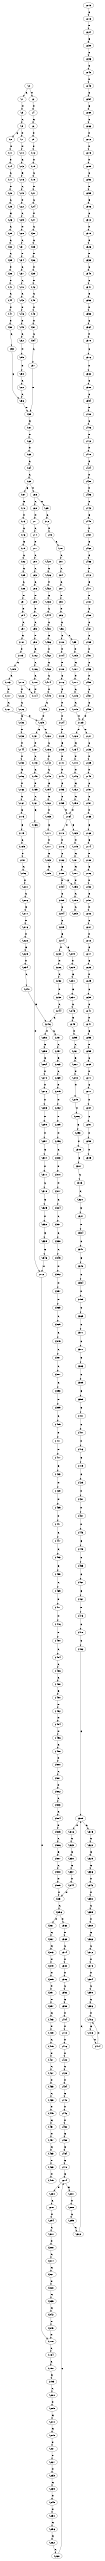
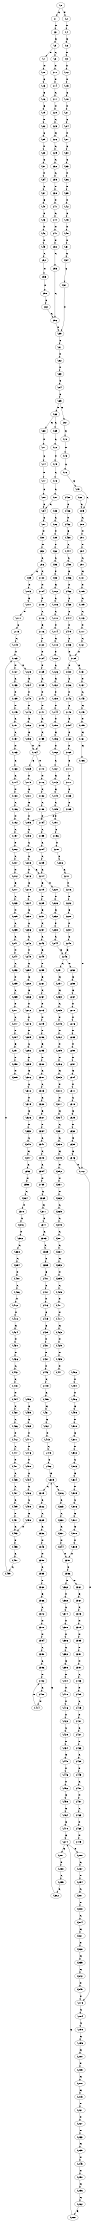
(23, 554) -> (87, 498)
(35, 568) -> (44, 503)
(27, 689) -> (55, 638)
none -> (28, 863)
(58, 1541) -> none
(58, 1704) -> (22, 1526)
